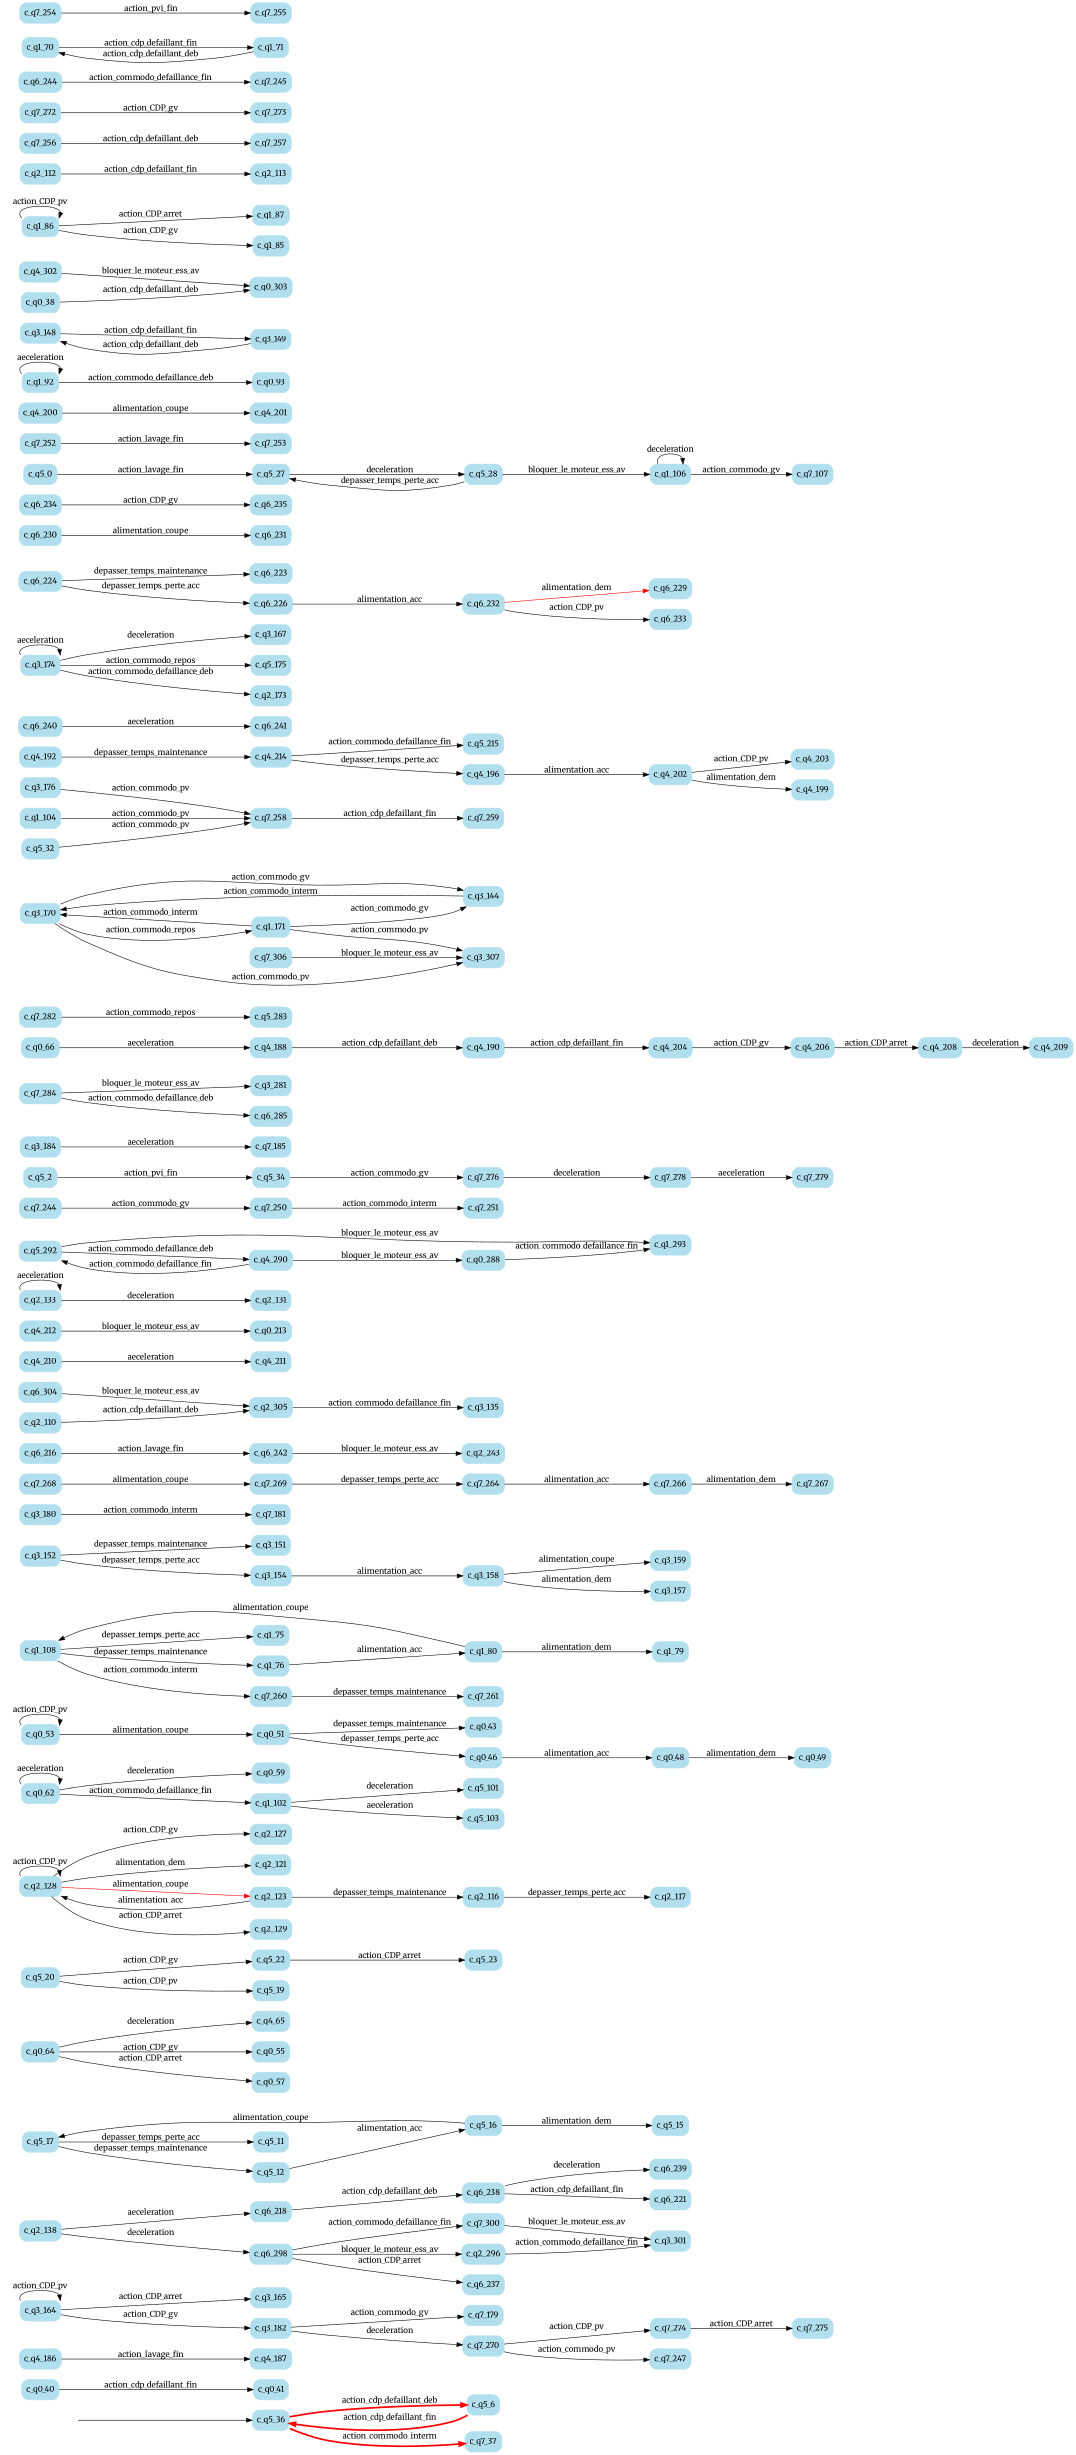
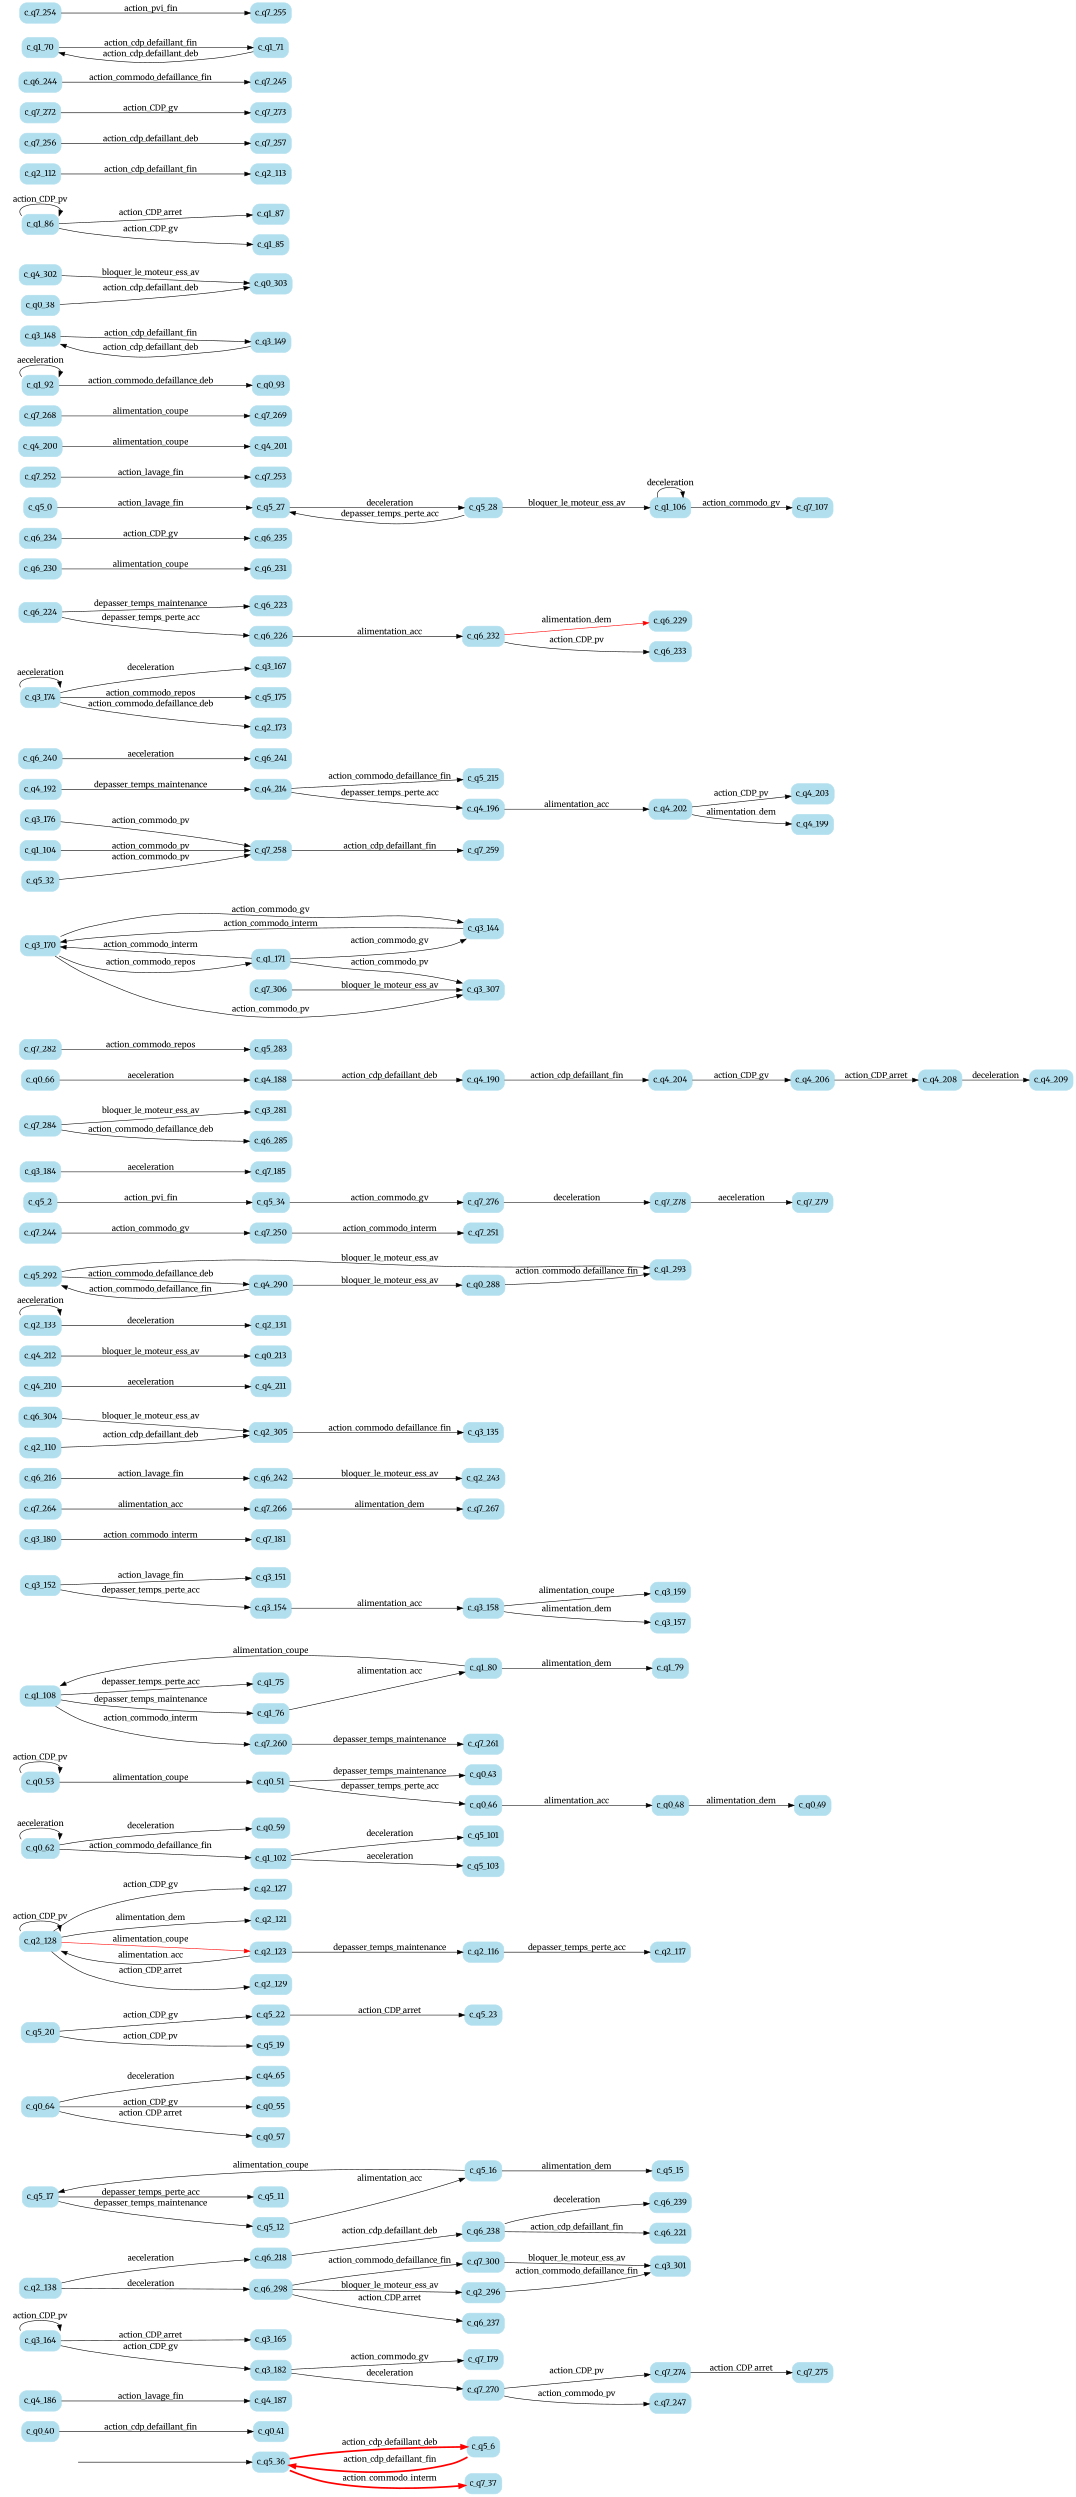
(374, 1484) -> none
(151, 1544) -> (151, 1576)
